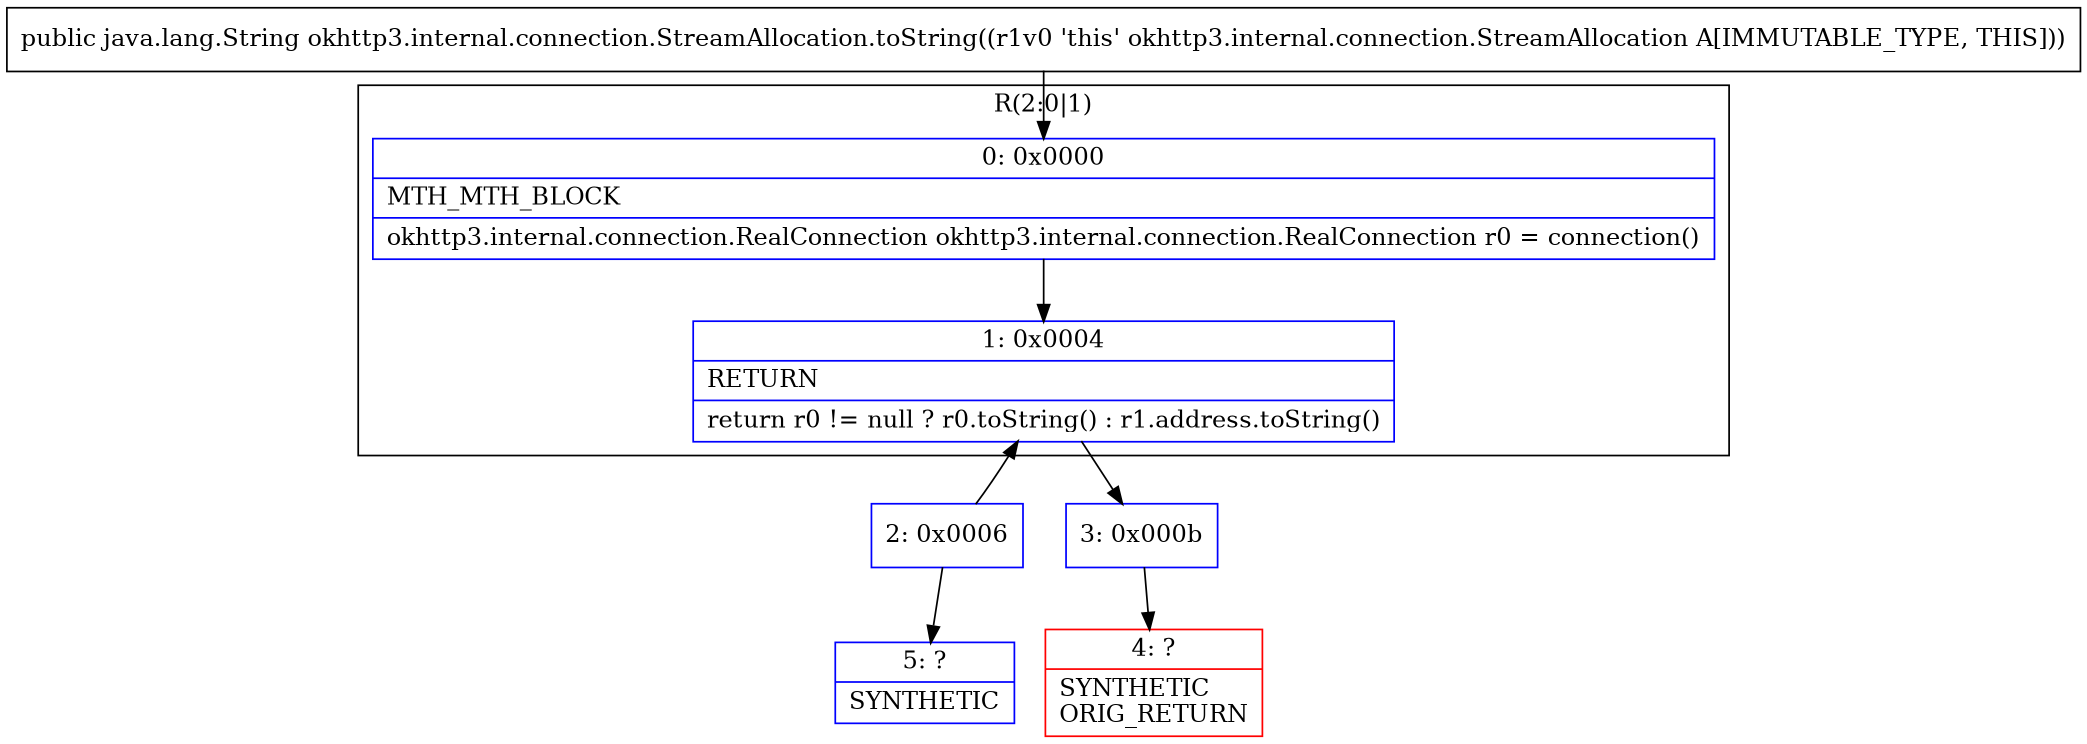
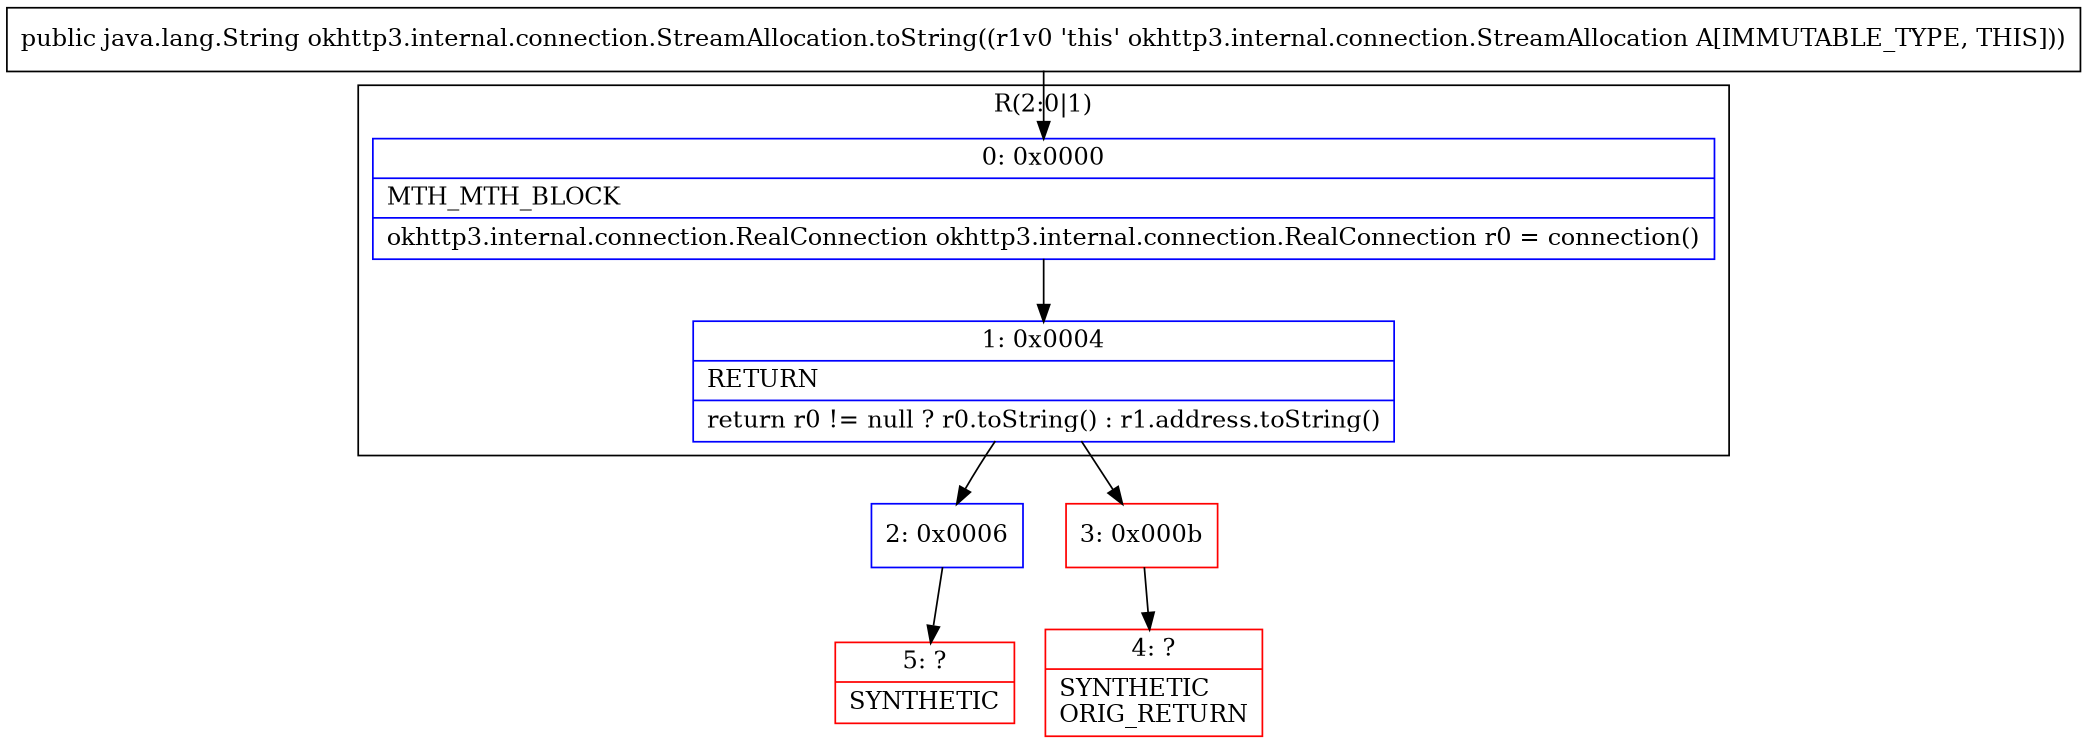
(993, 480) -> (979, 466)
(1142, 536) -> (1142, 536)
(925, 683) -> (925, 683)
